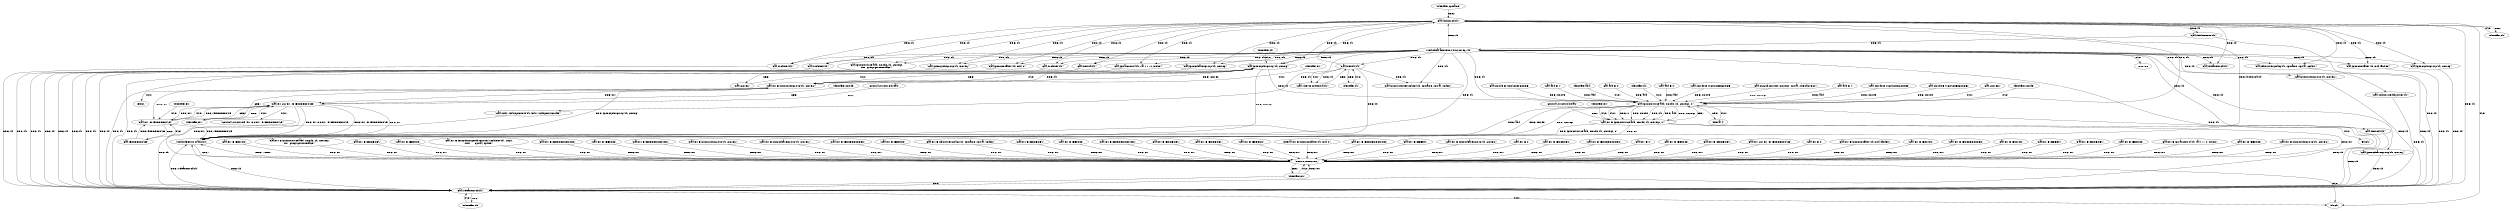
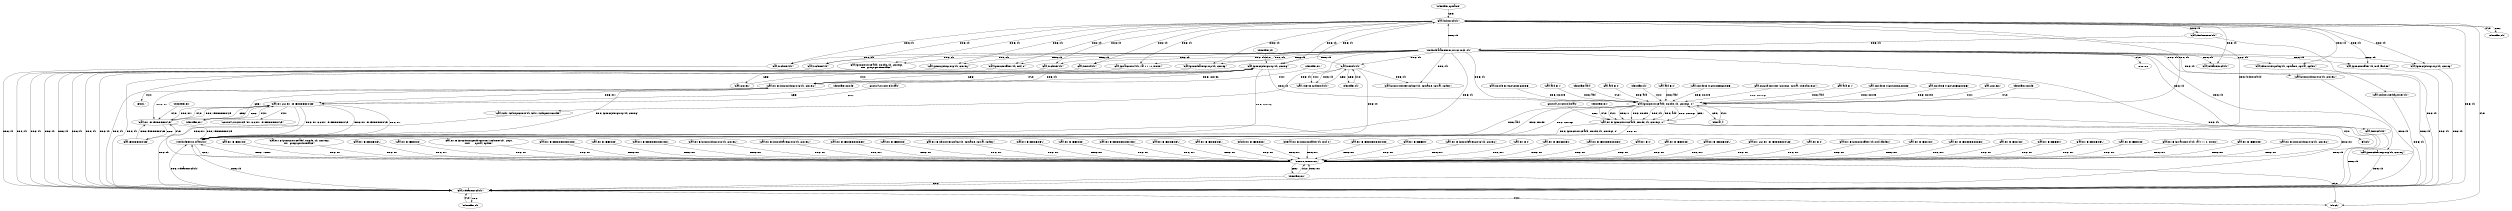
(1452, 14) -> (1452, 14)
(1448, 50) -> (1448, 50)
(1251, 142) -> (1251, 142)
